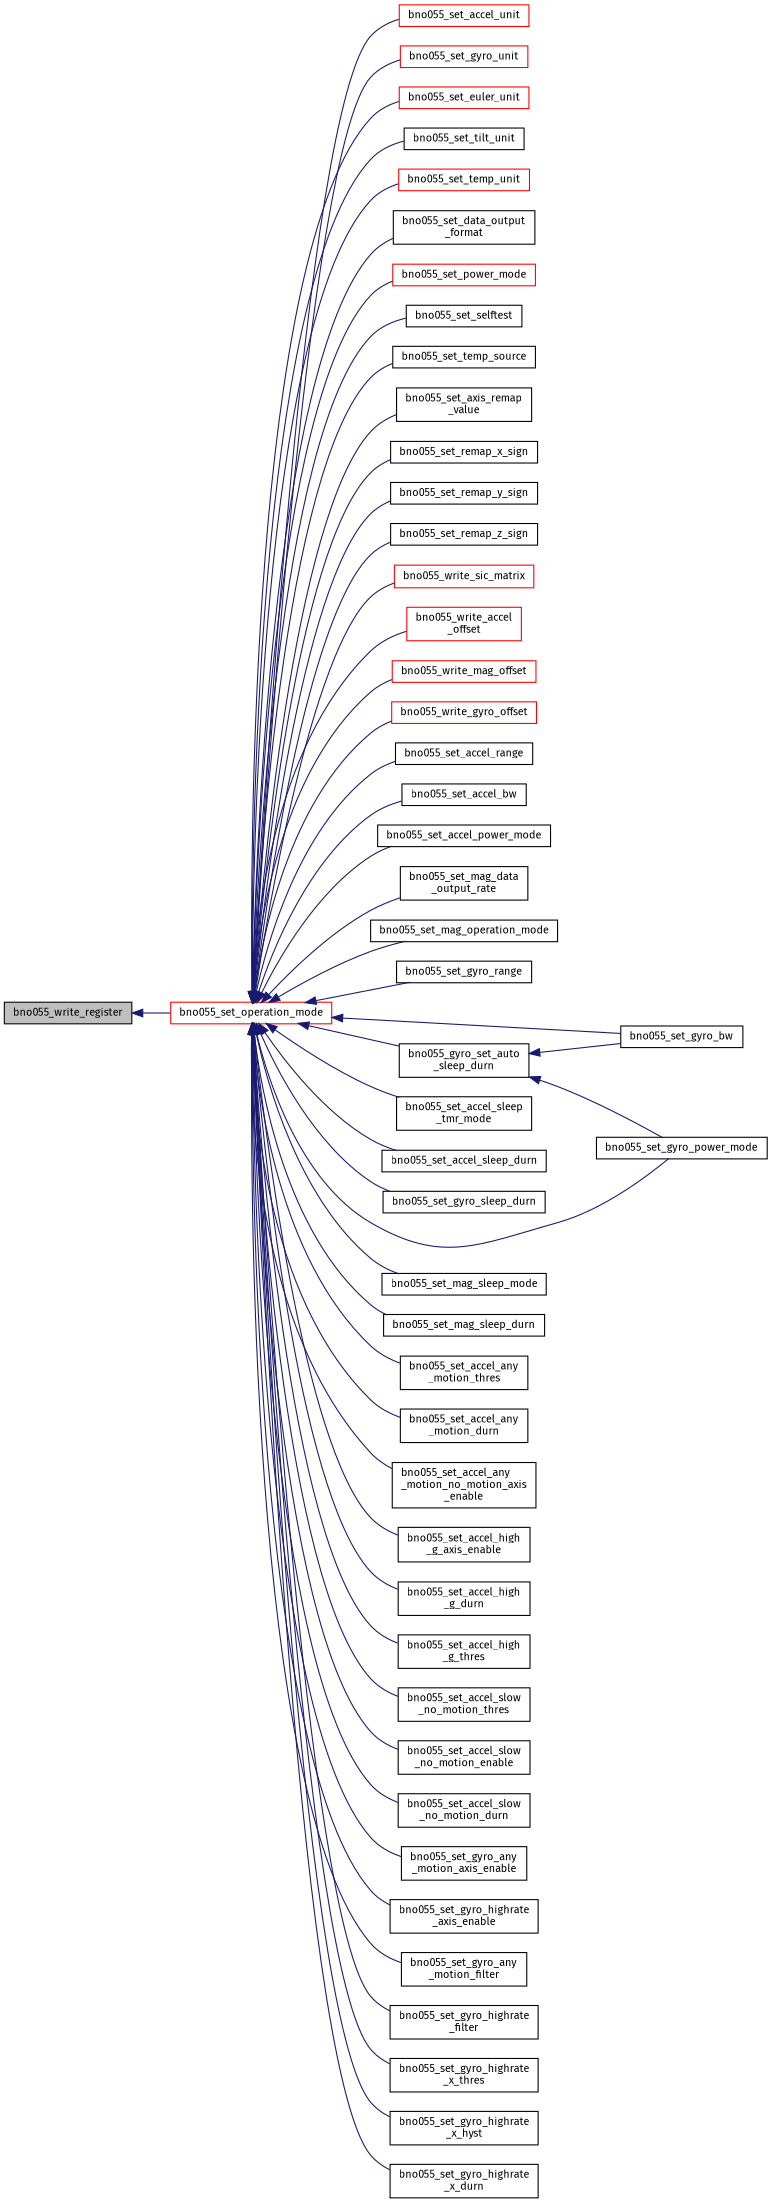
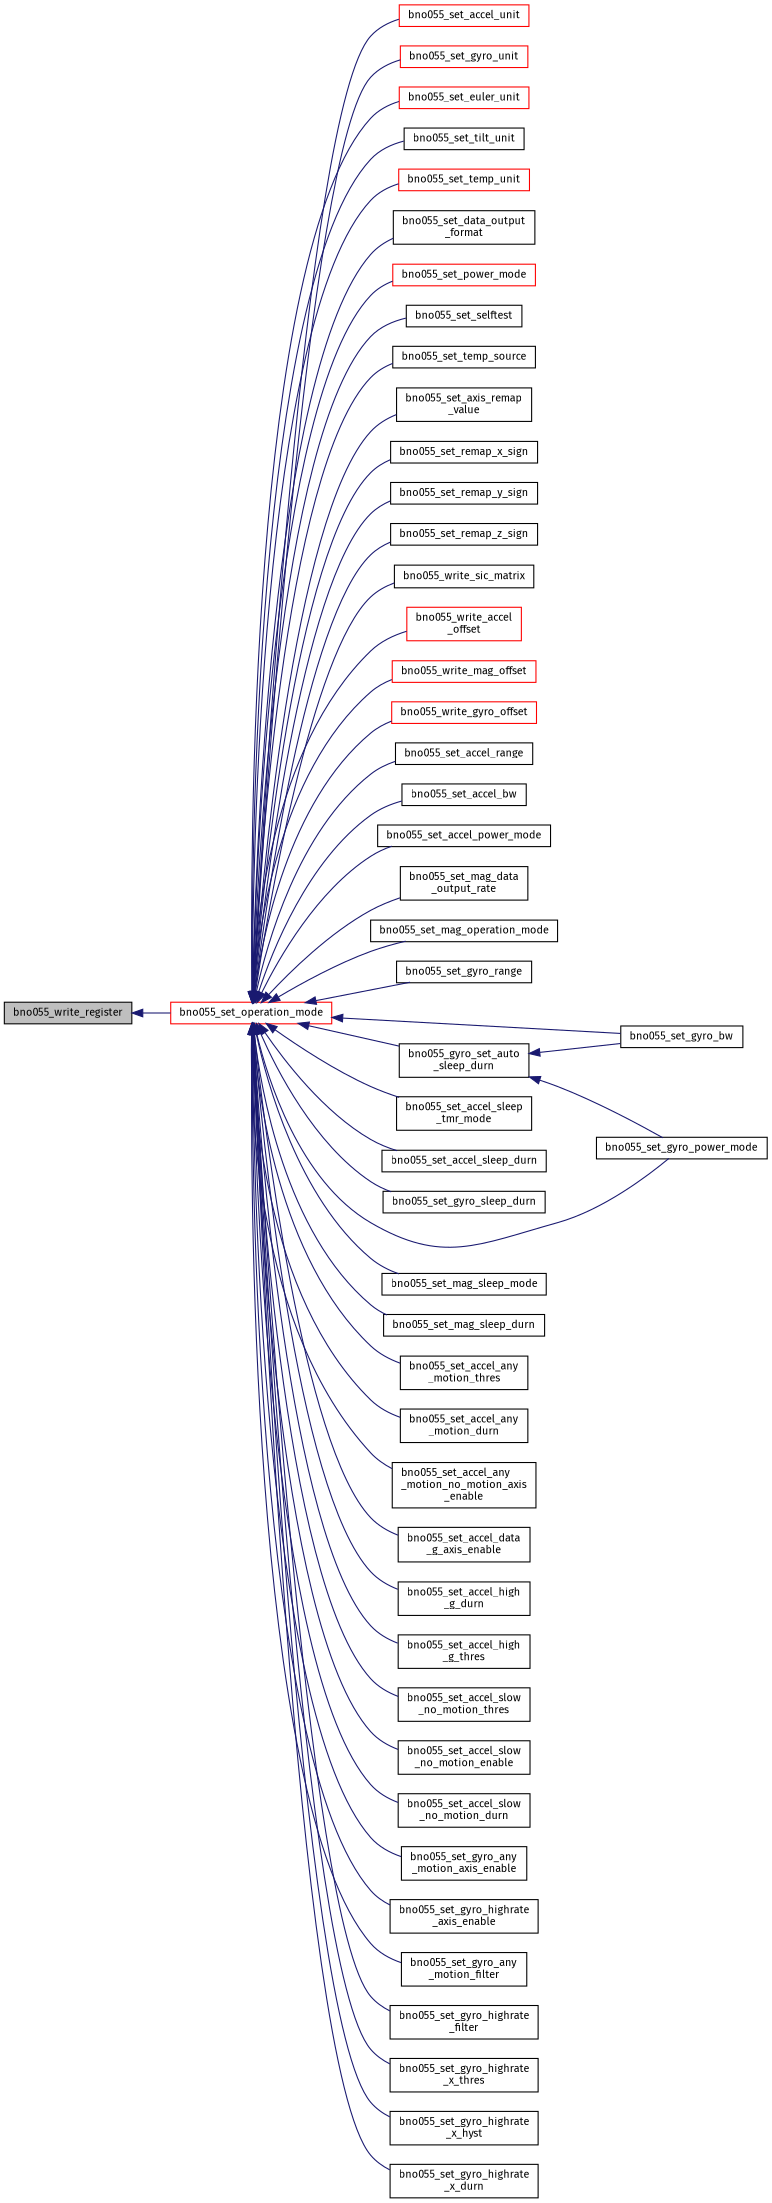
(464, 576) -> (464, 576)
(464, 1545) -> (464, 1545)
